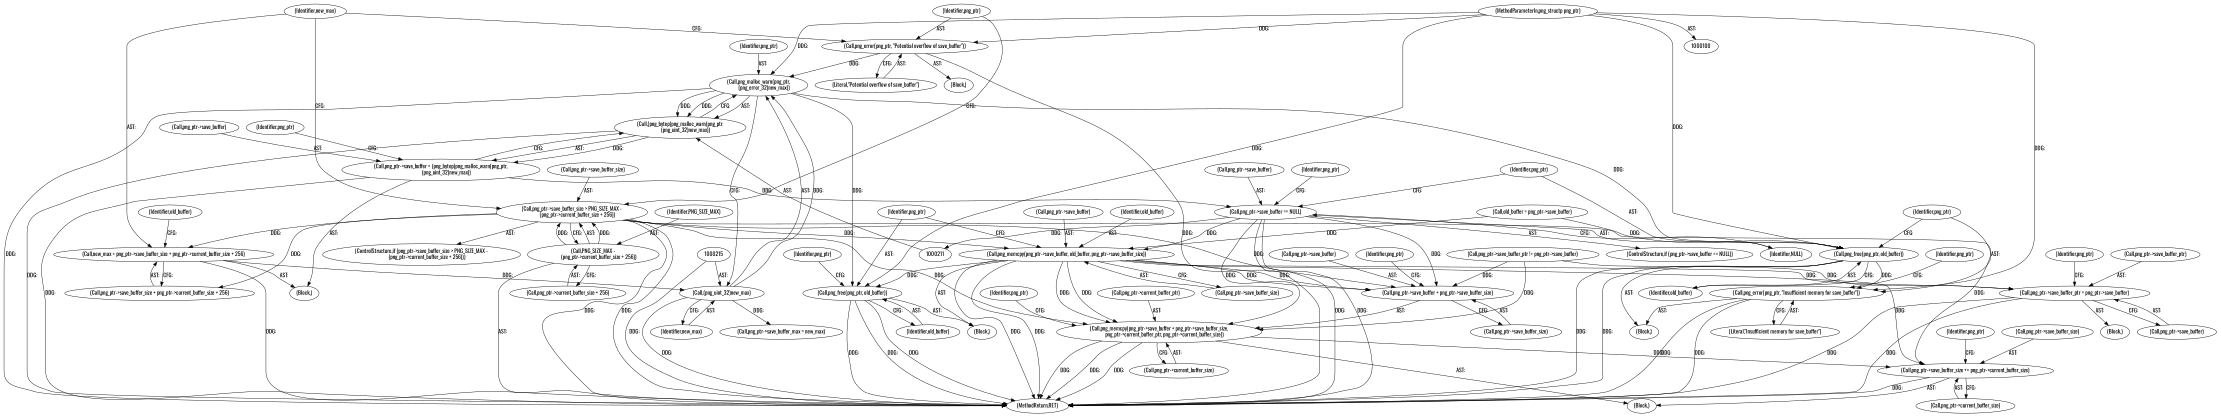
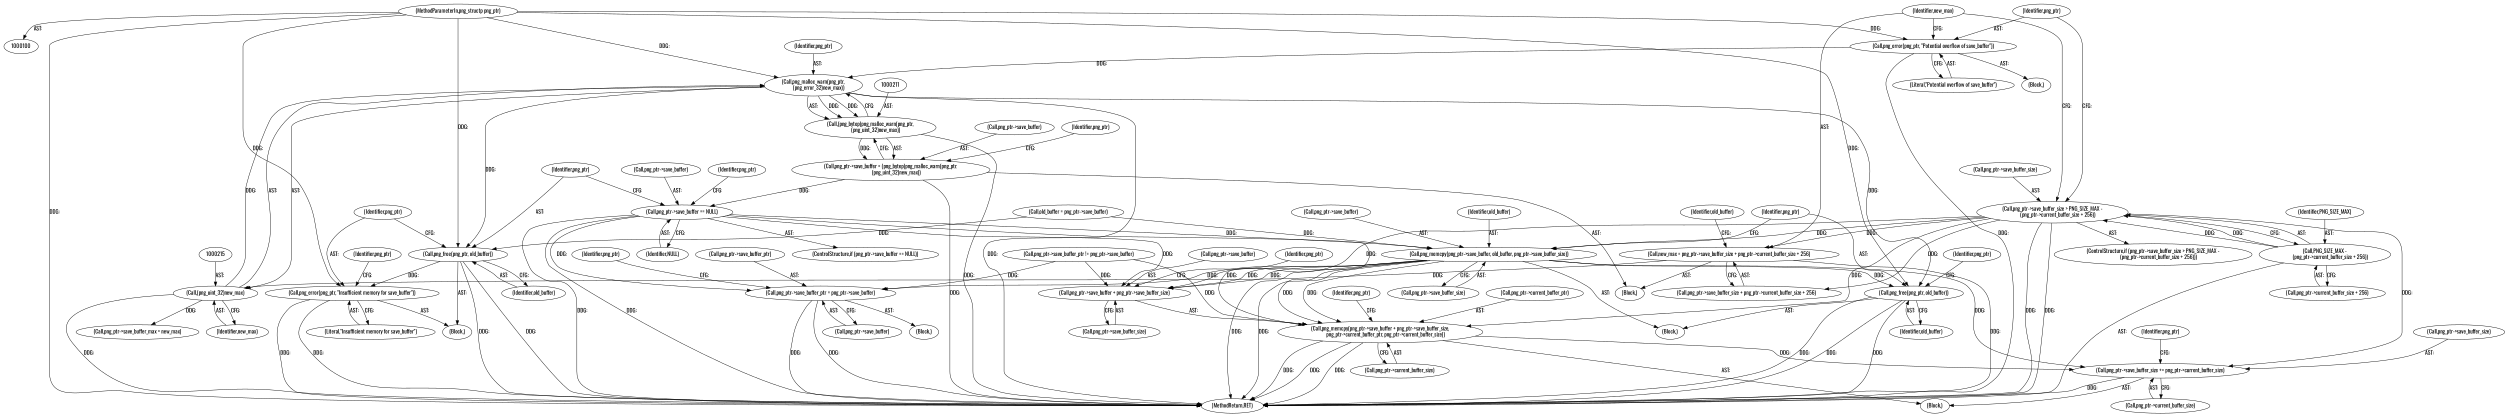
(736, 191) -> (297, 191)
(1088, 227) -> (593, 277)
(734, 392) -> (276, 399)
